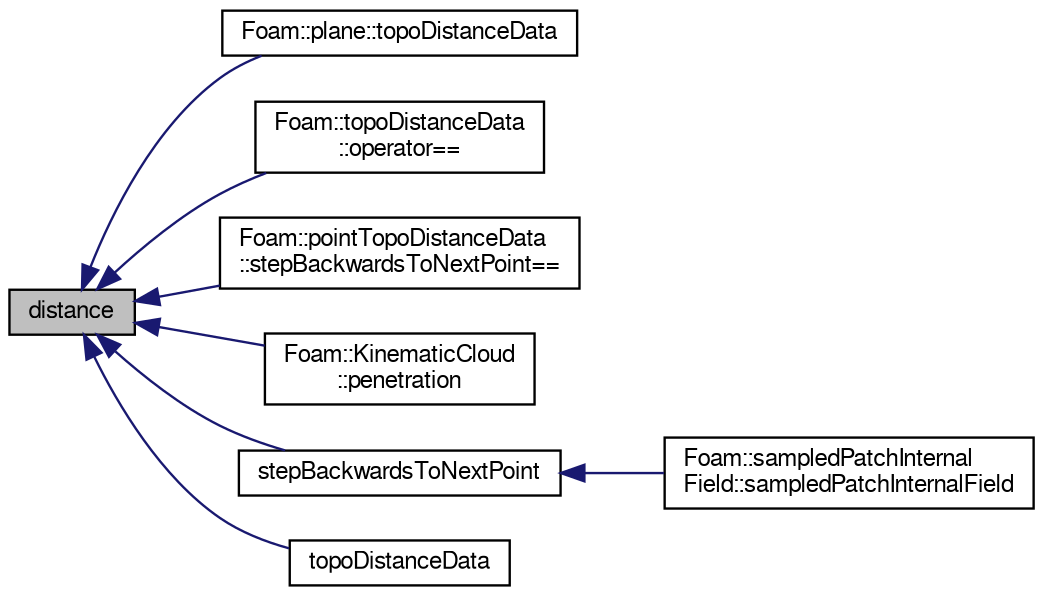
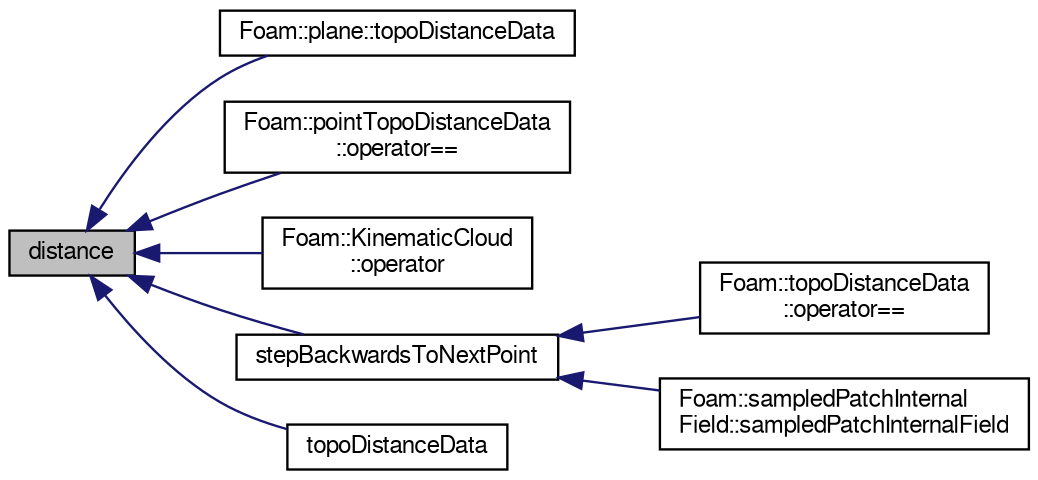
(185, 215) -> (641, 325)
(400, 253) -> (397, 137)
(400, 369) -> (397, 253)
